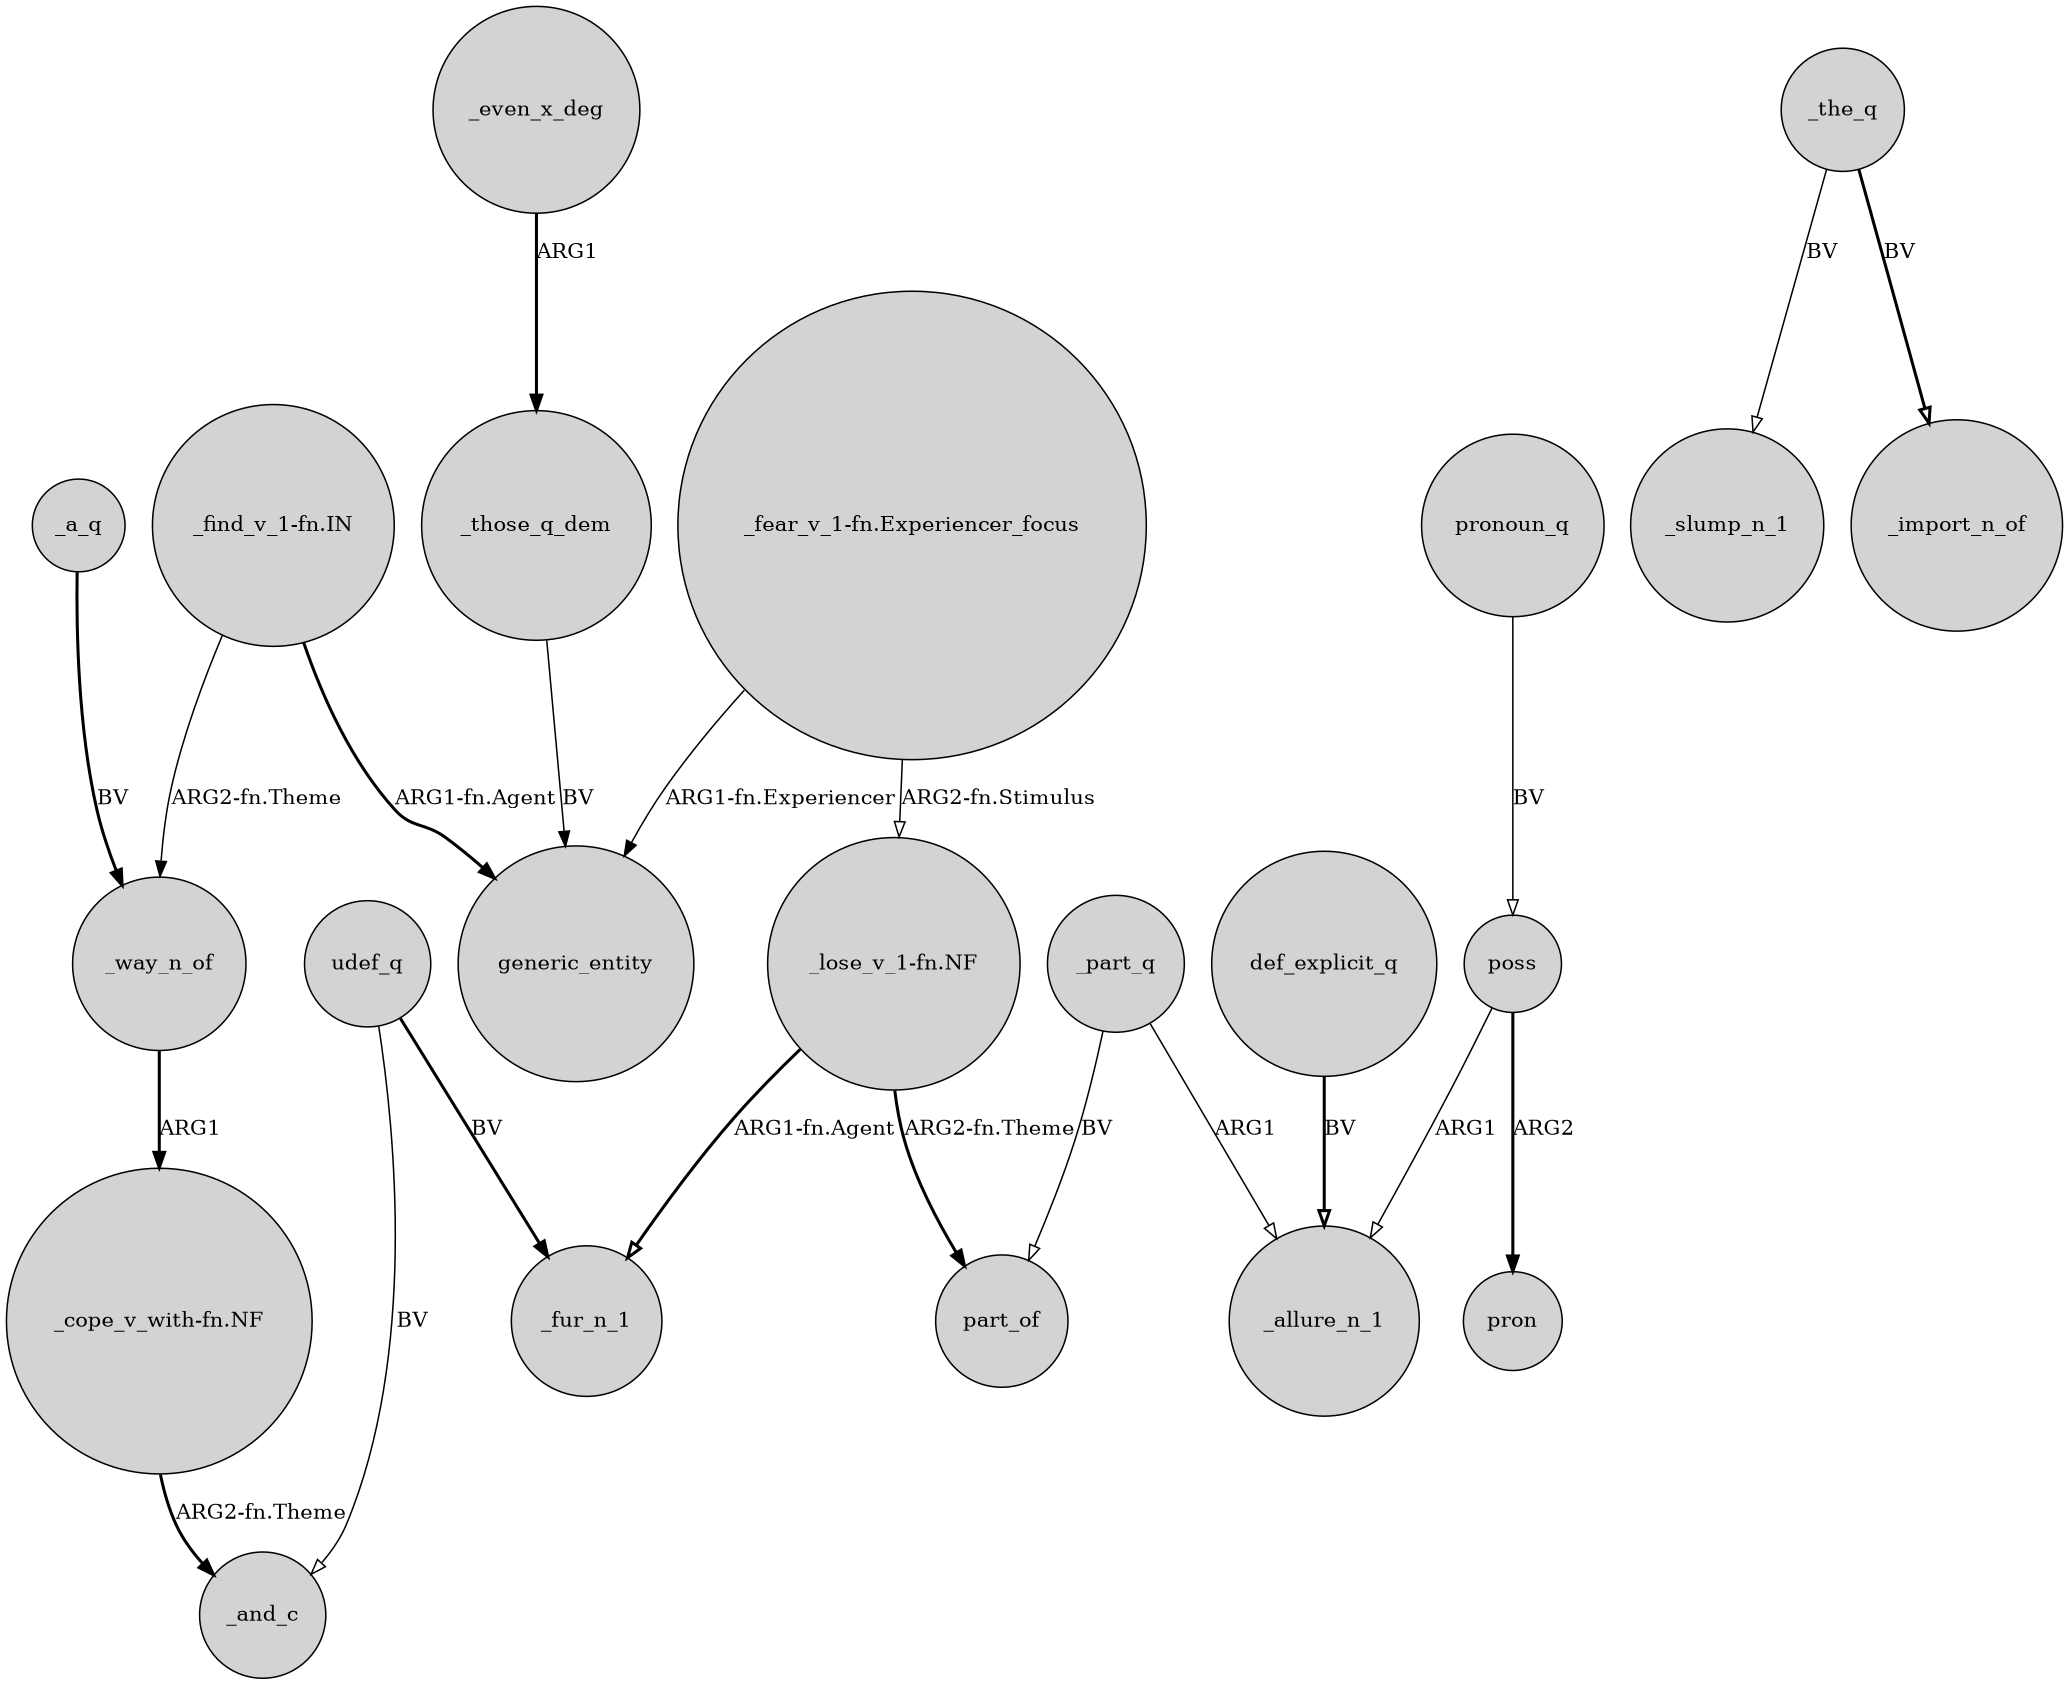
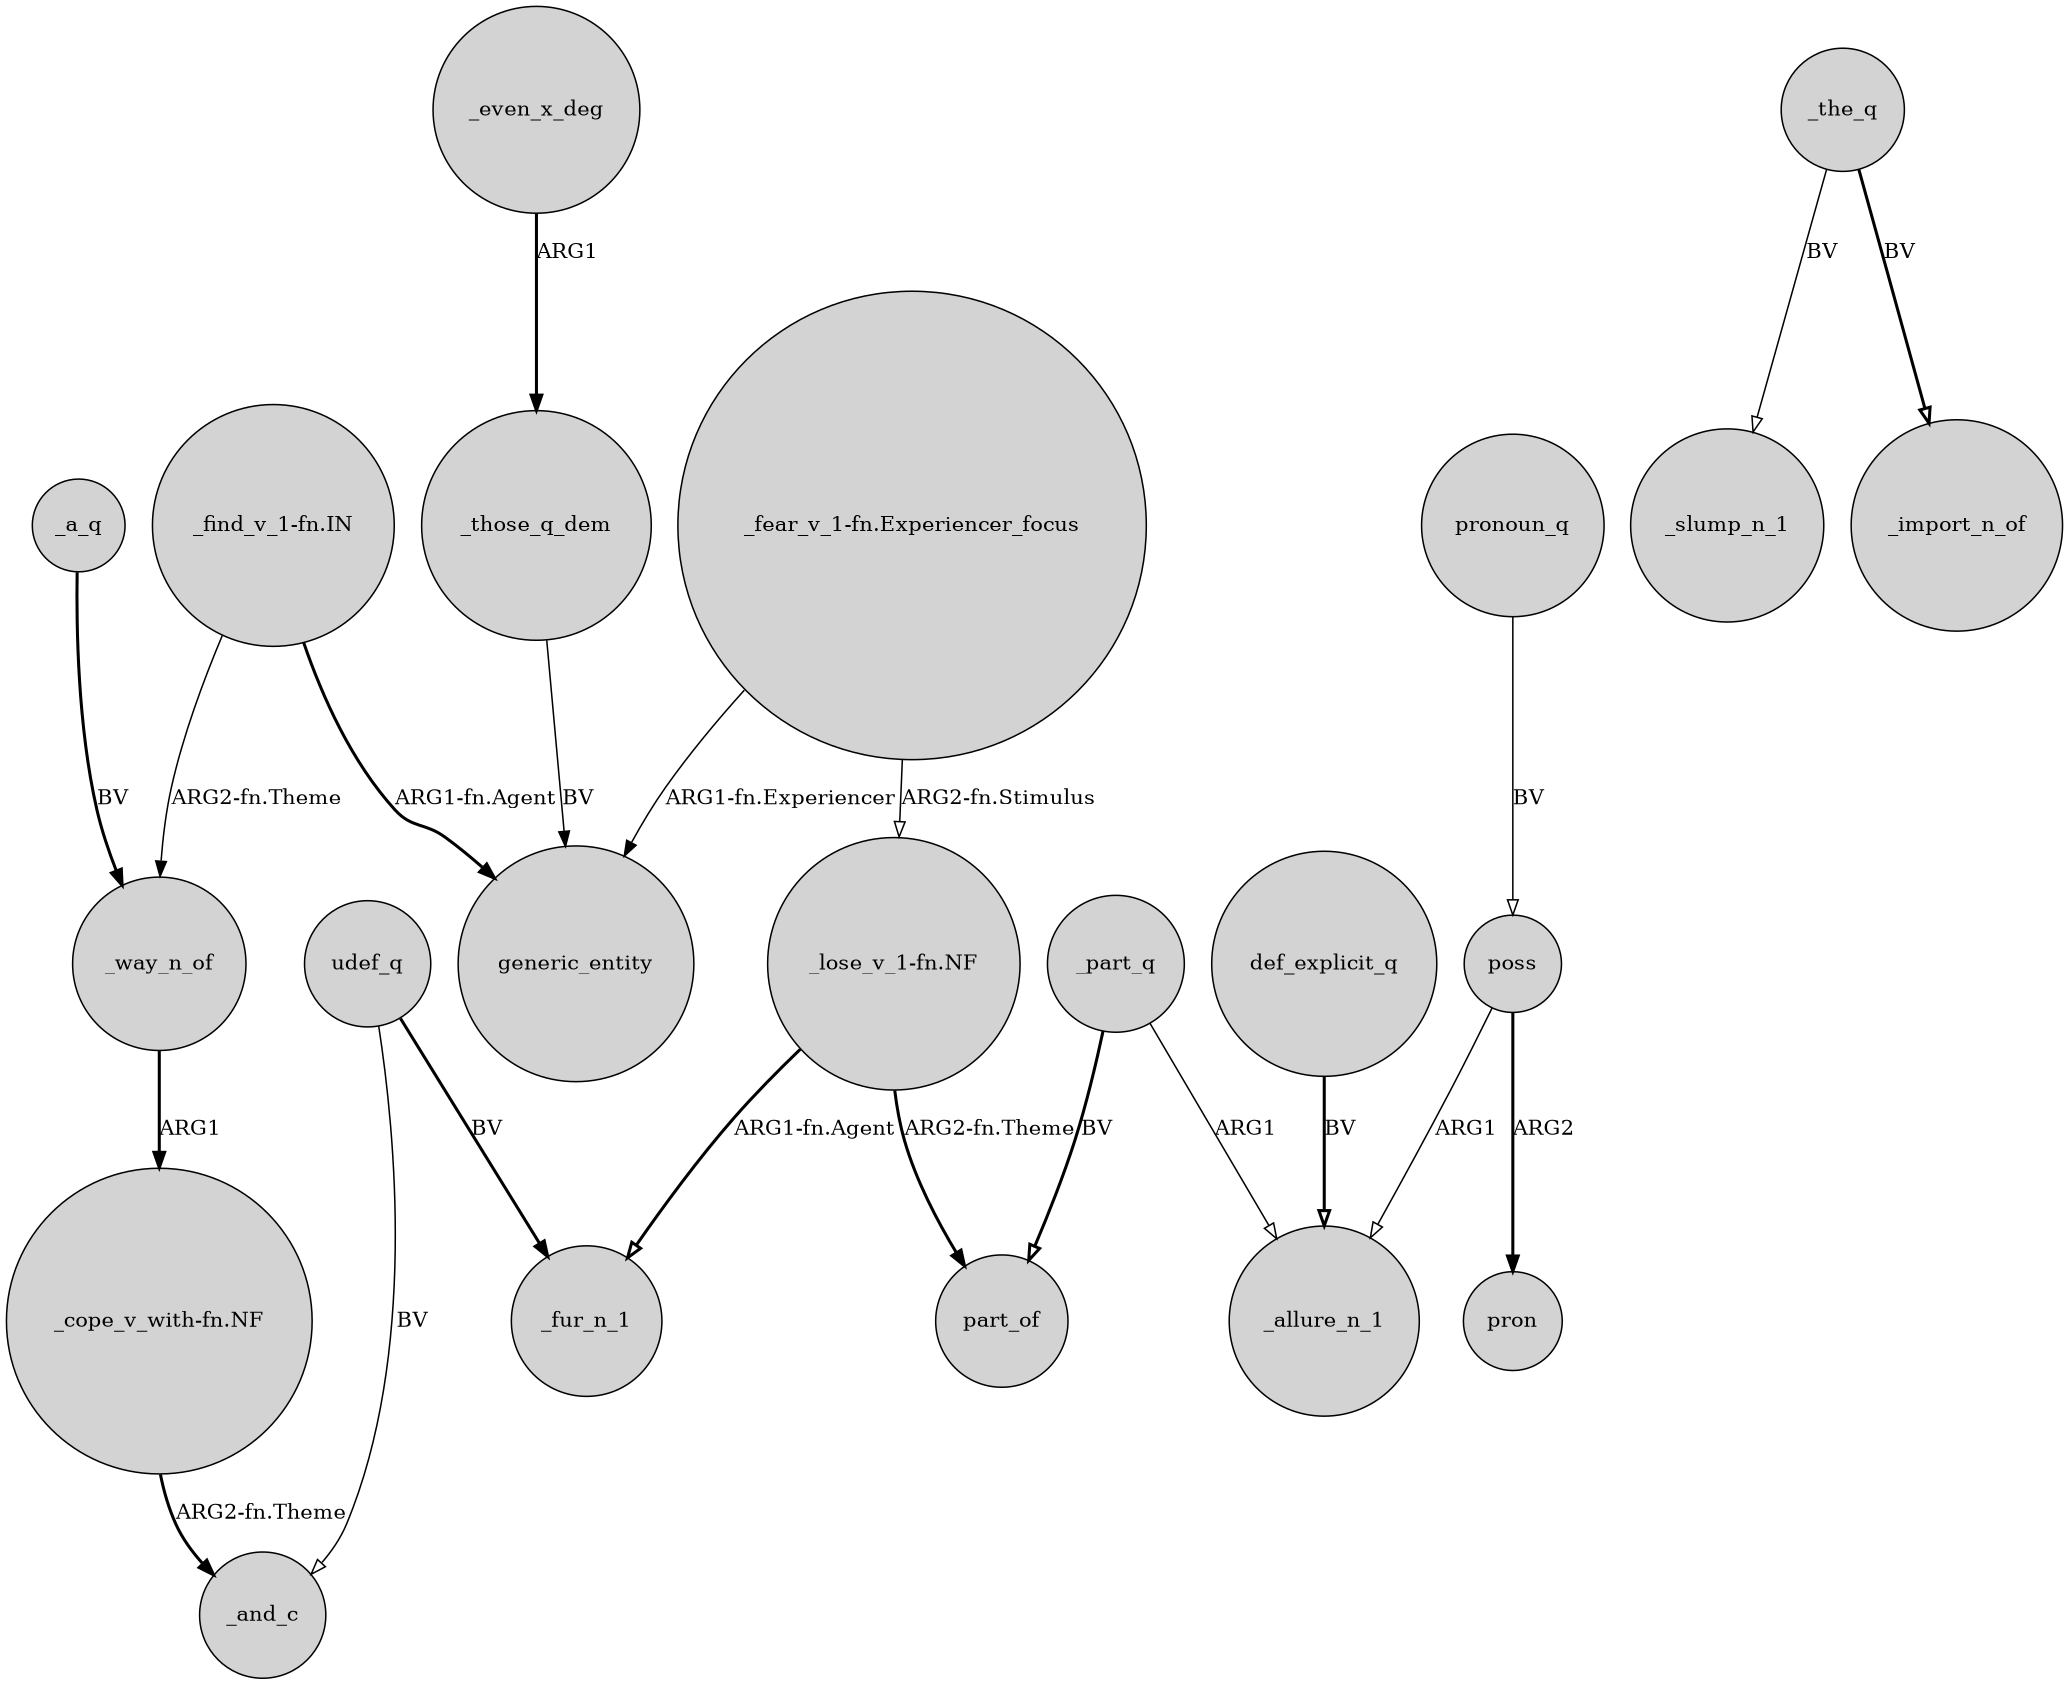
(1075, 1140) -> (1075, 1140)
